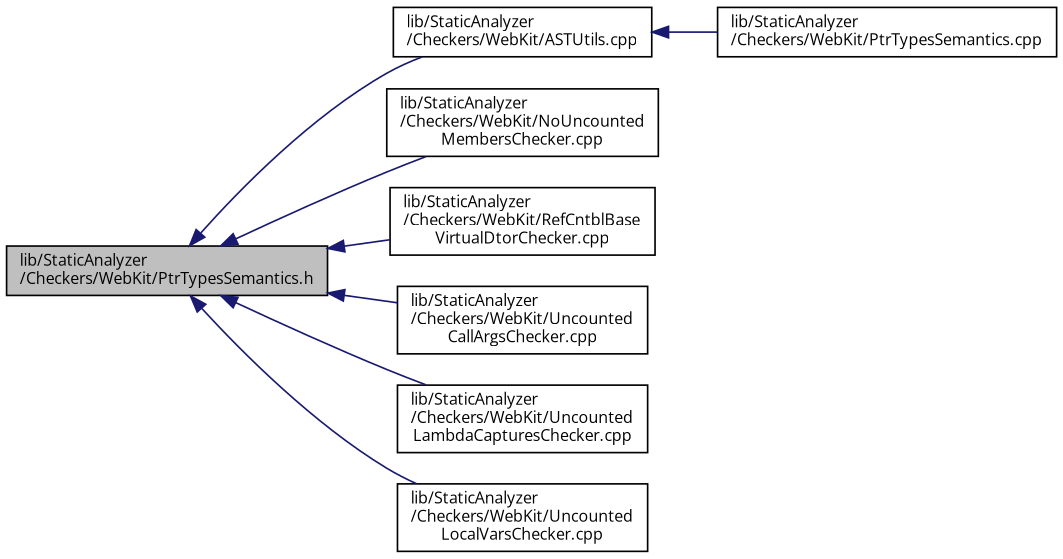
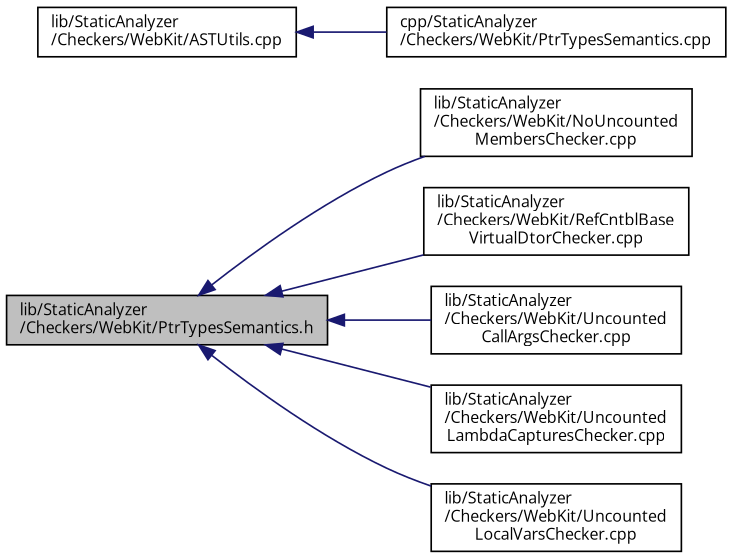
(887, 32) -> (556, 32)
(303, 133) -> none
